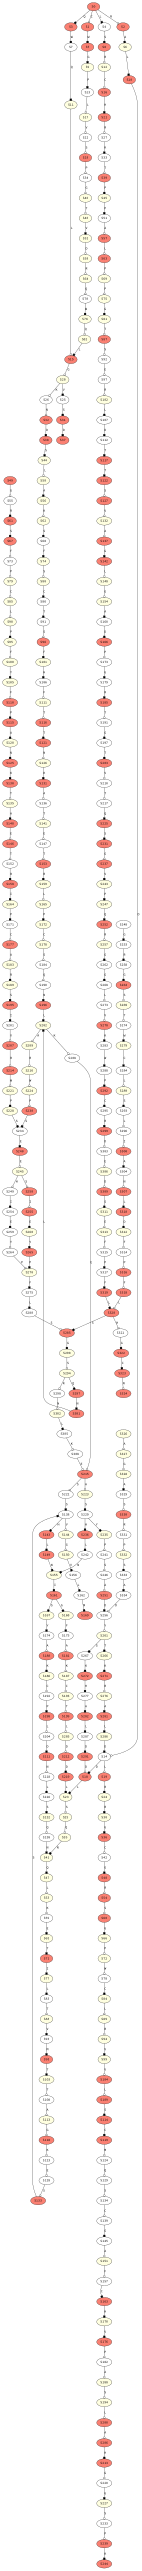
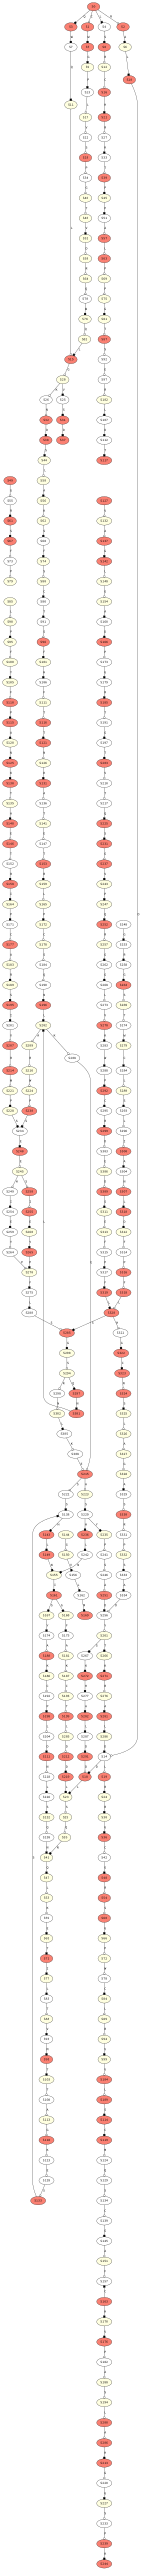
(104, 481) -> none
(10, 591) -> none
none -> (124, 1414)
(66, 1524) -> none
(66, 1656) -> (66, 1656)
(101, 2290) -> (104, 2293)
